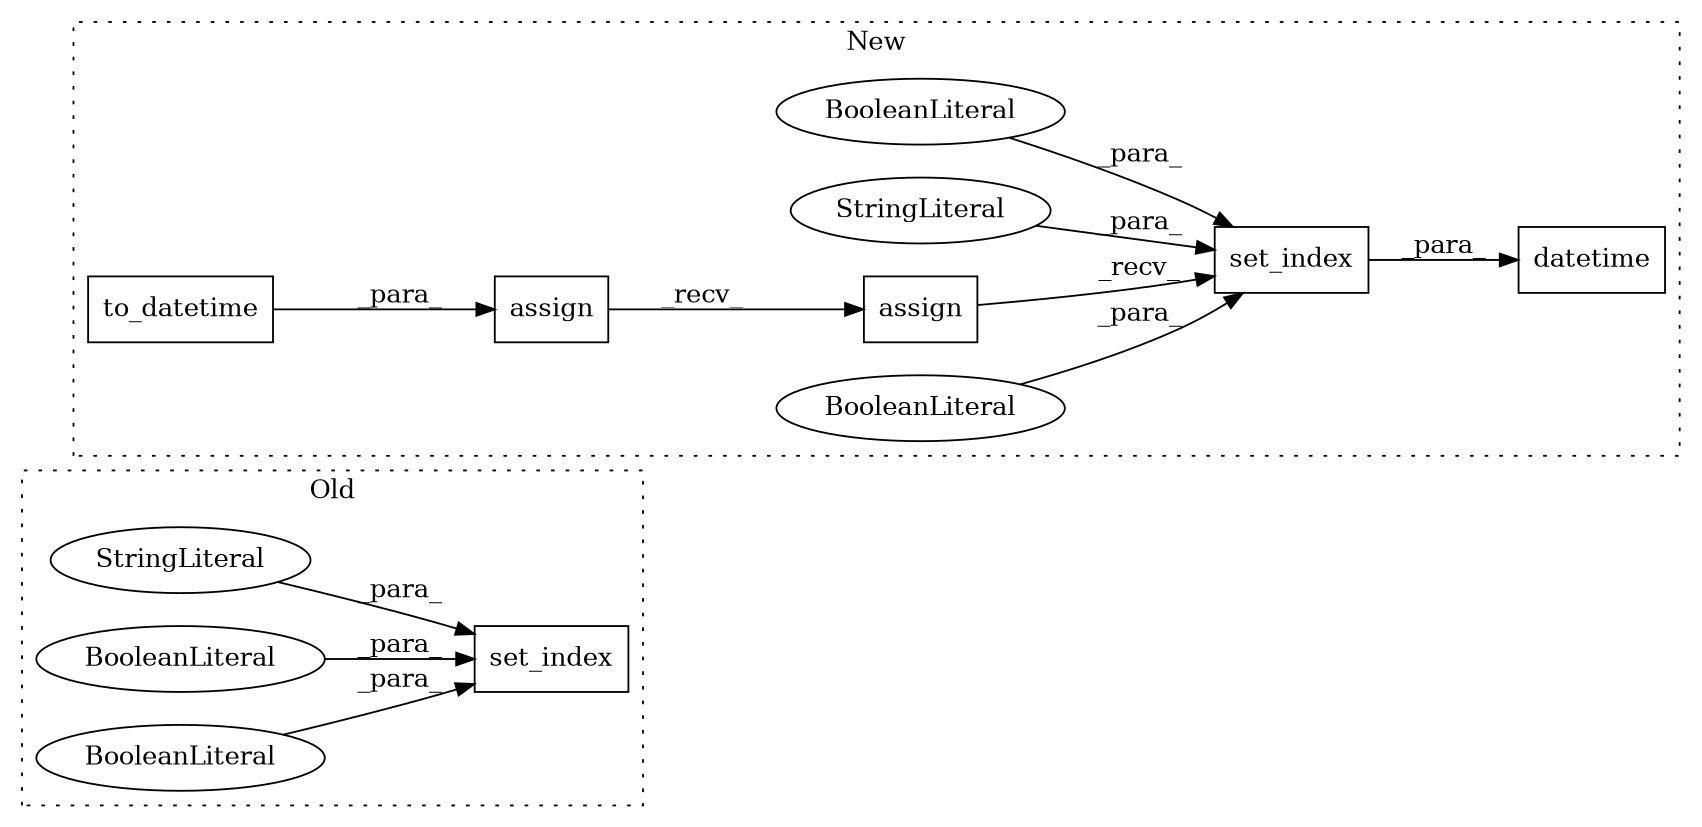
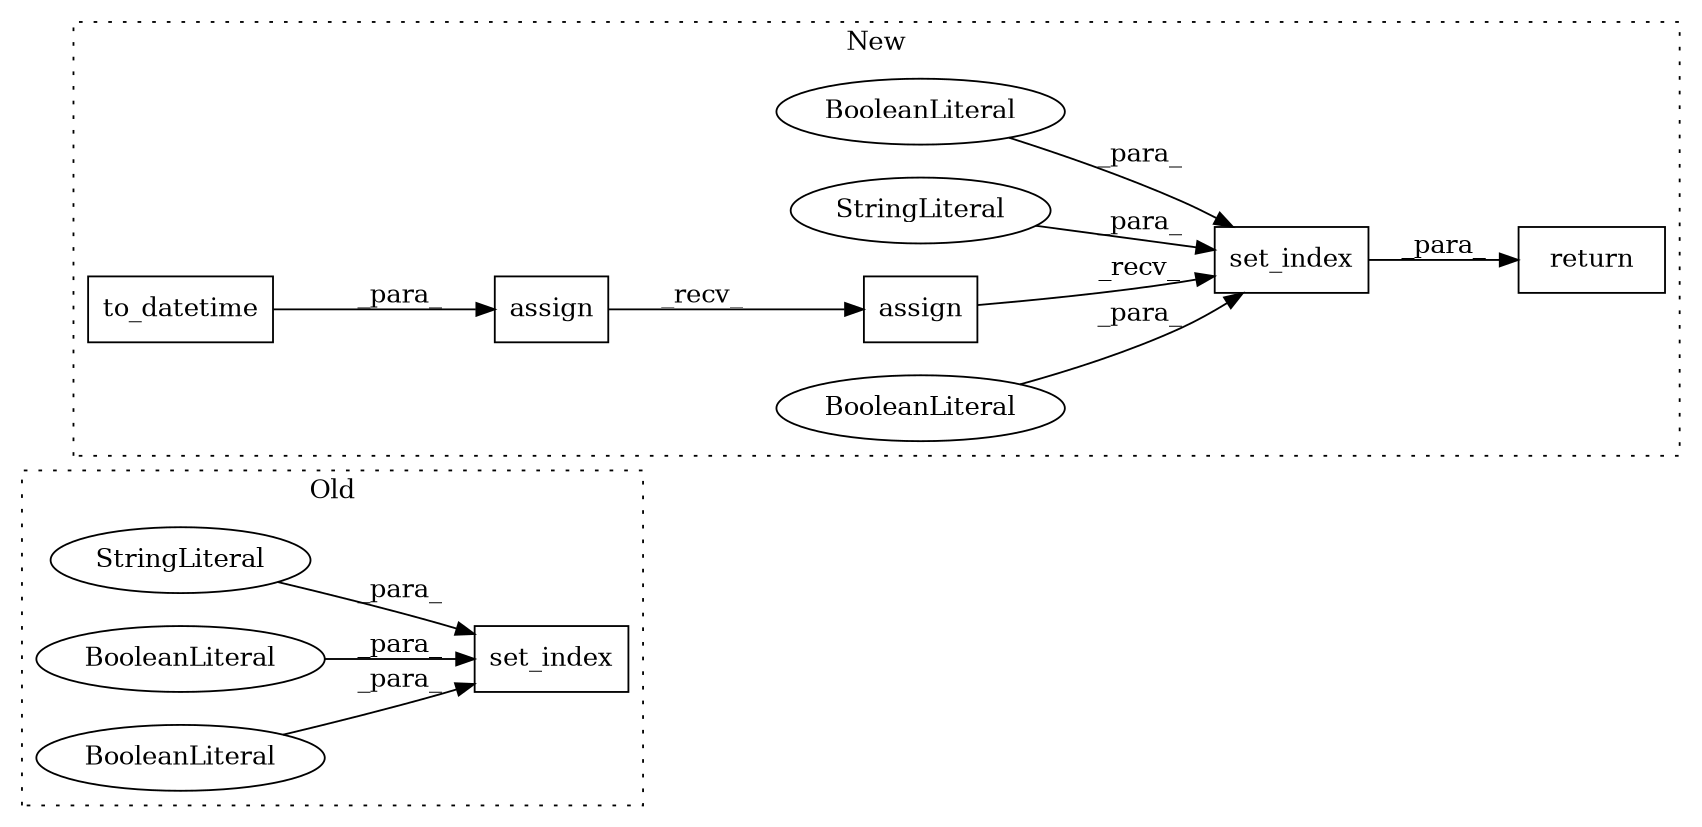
(1592, 260) -> (1592, 260)
